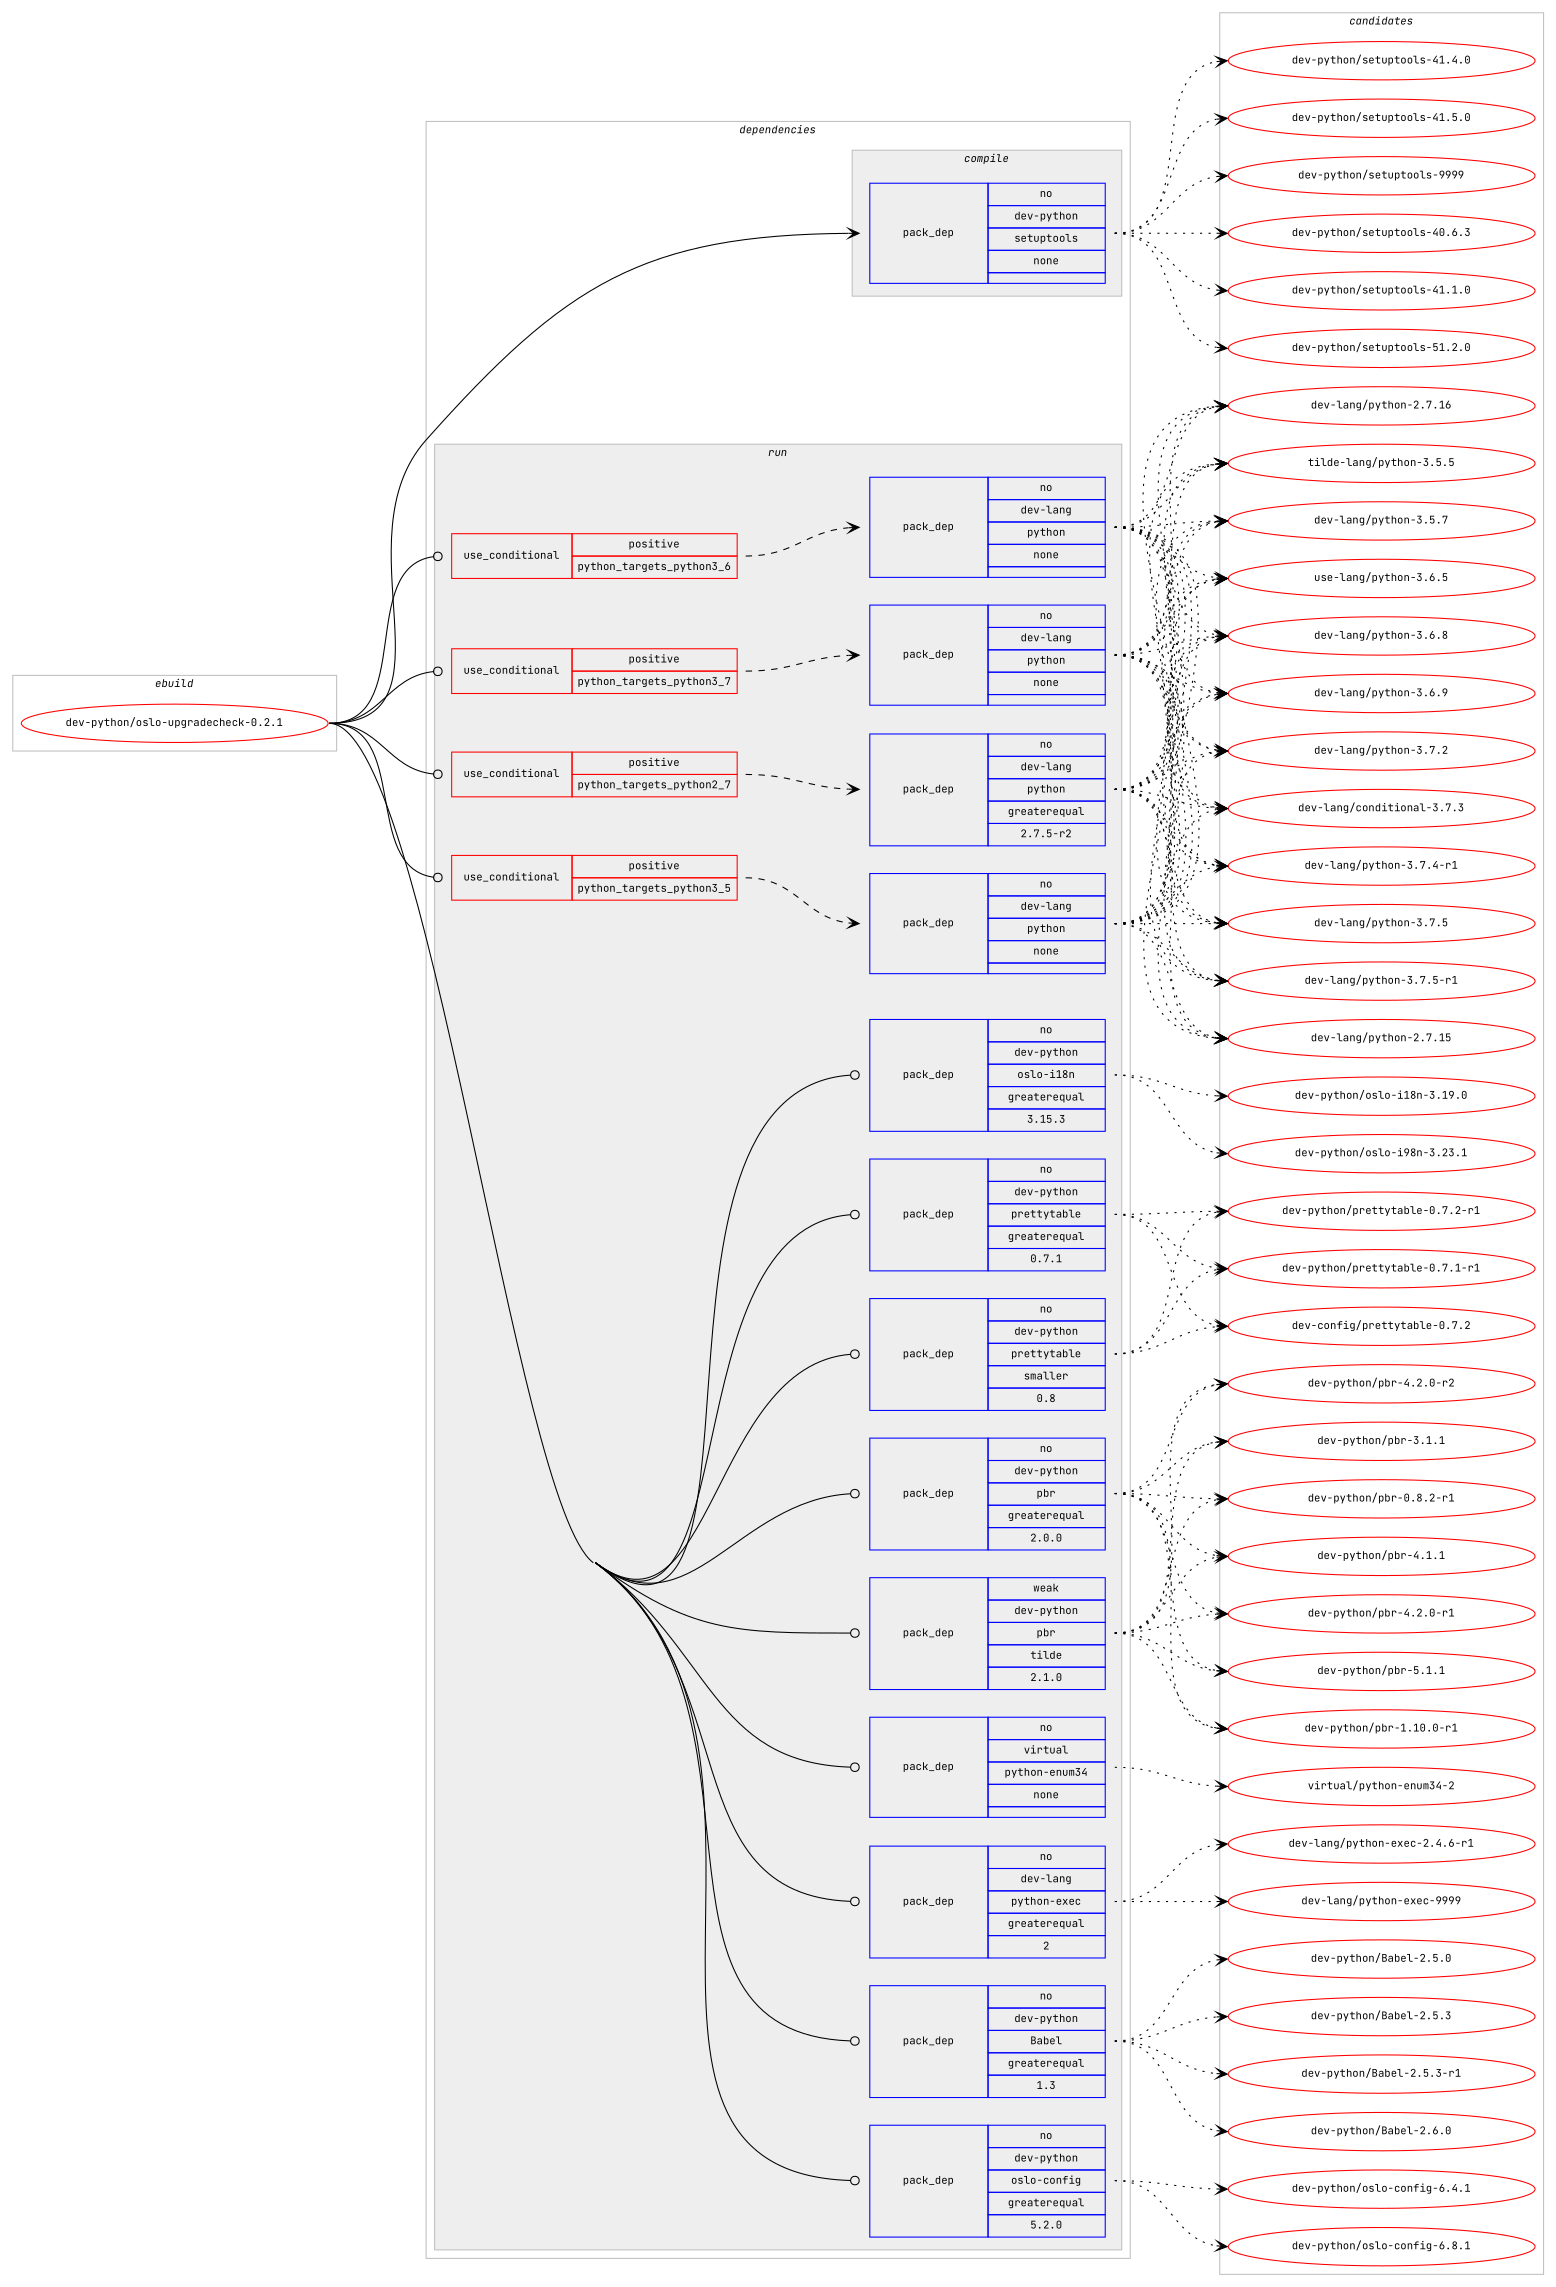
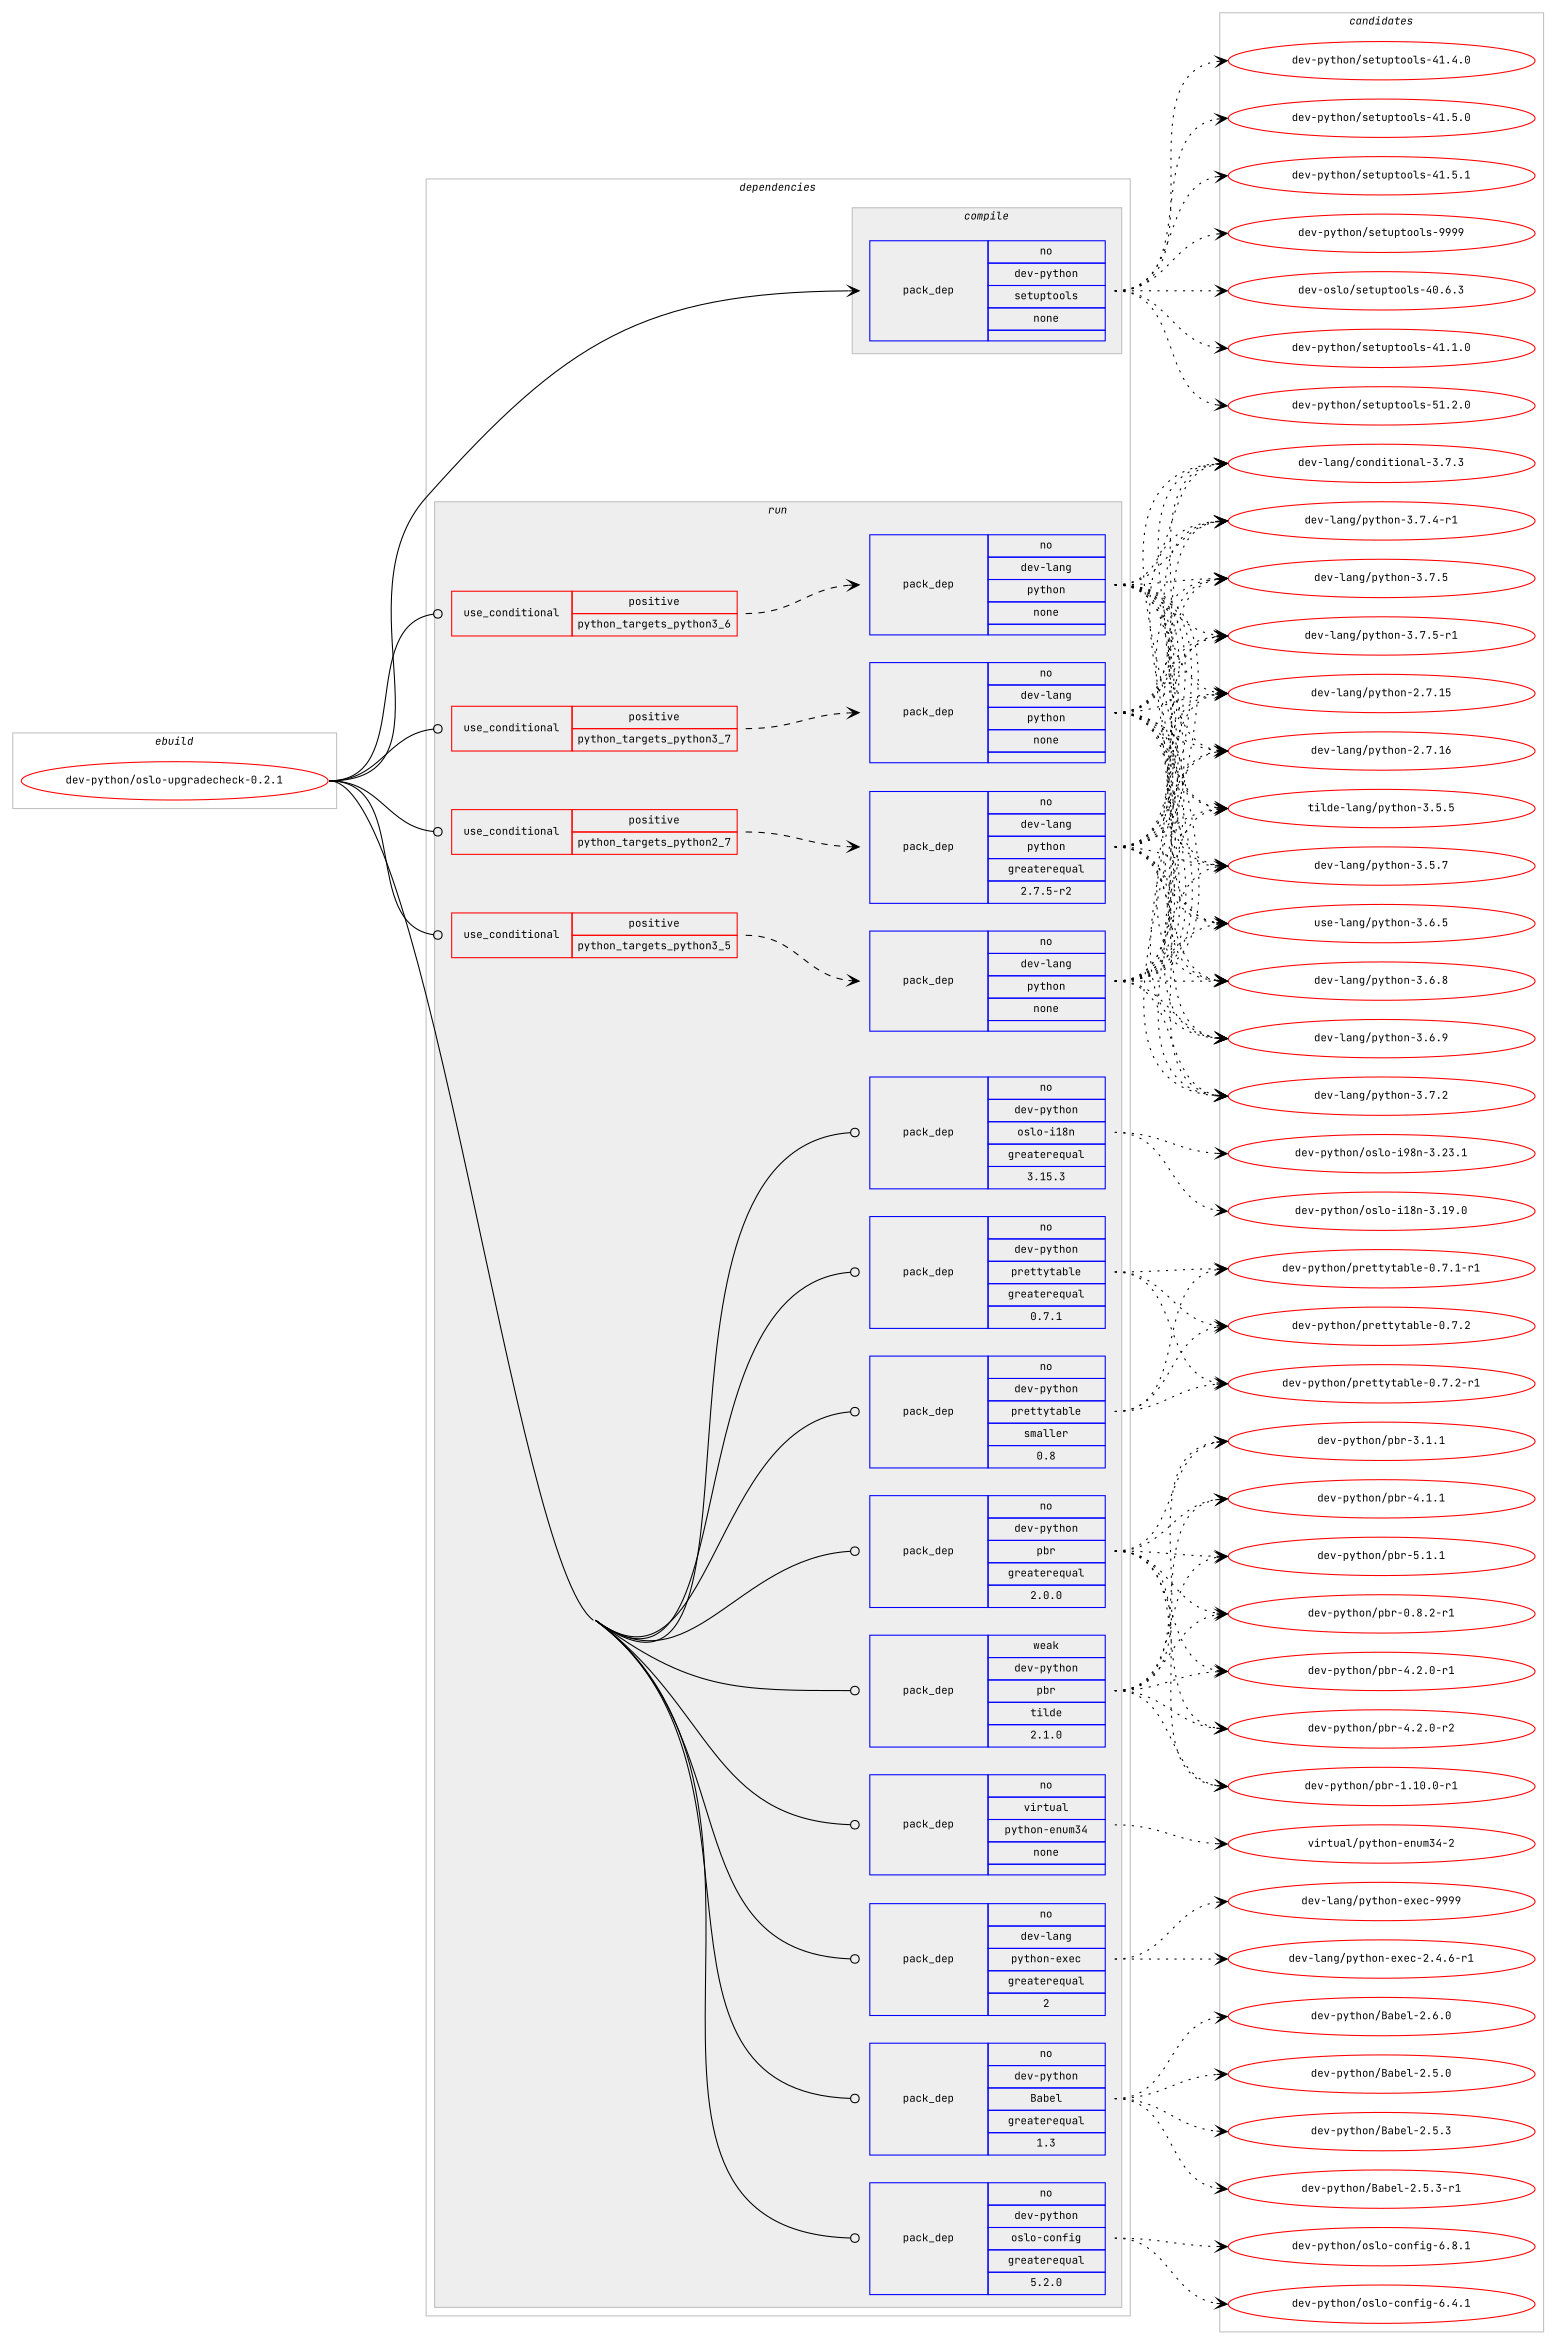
none -> (1382, 176)
(1382, 233) -> (1382, 291)
(1382, 1326) -> (1382, 1326)
